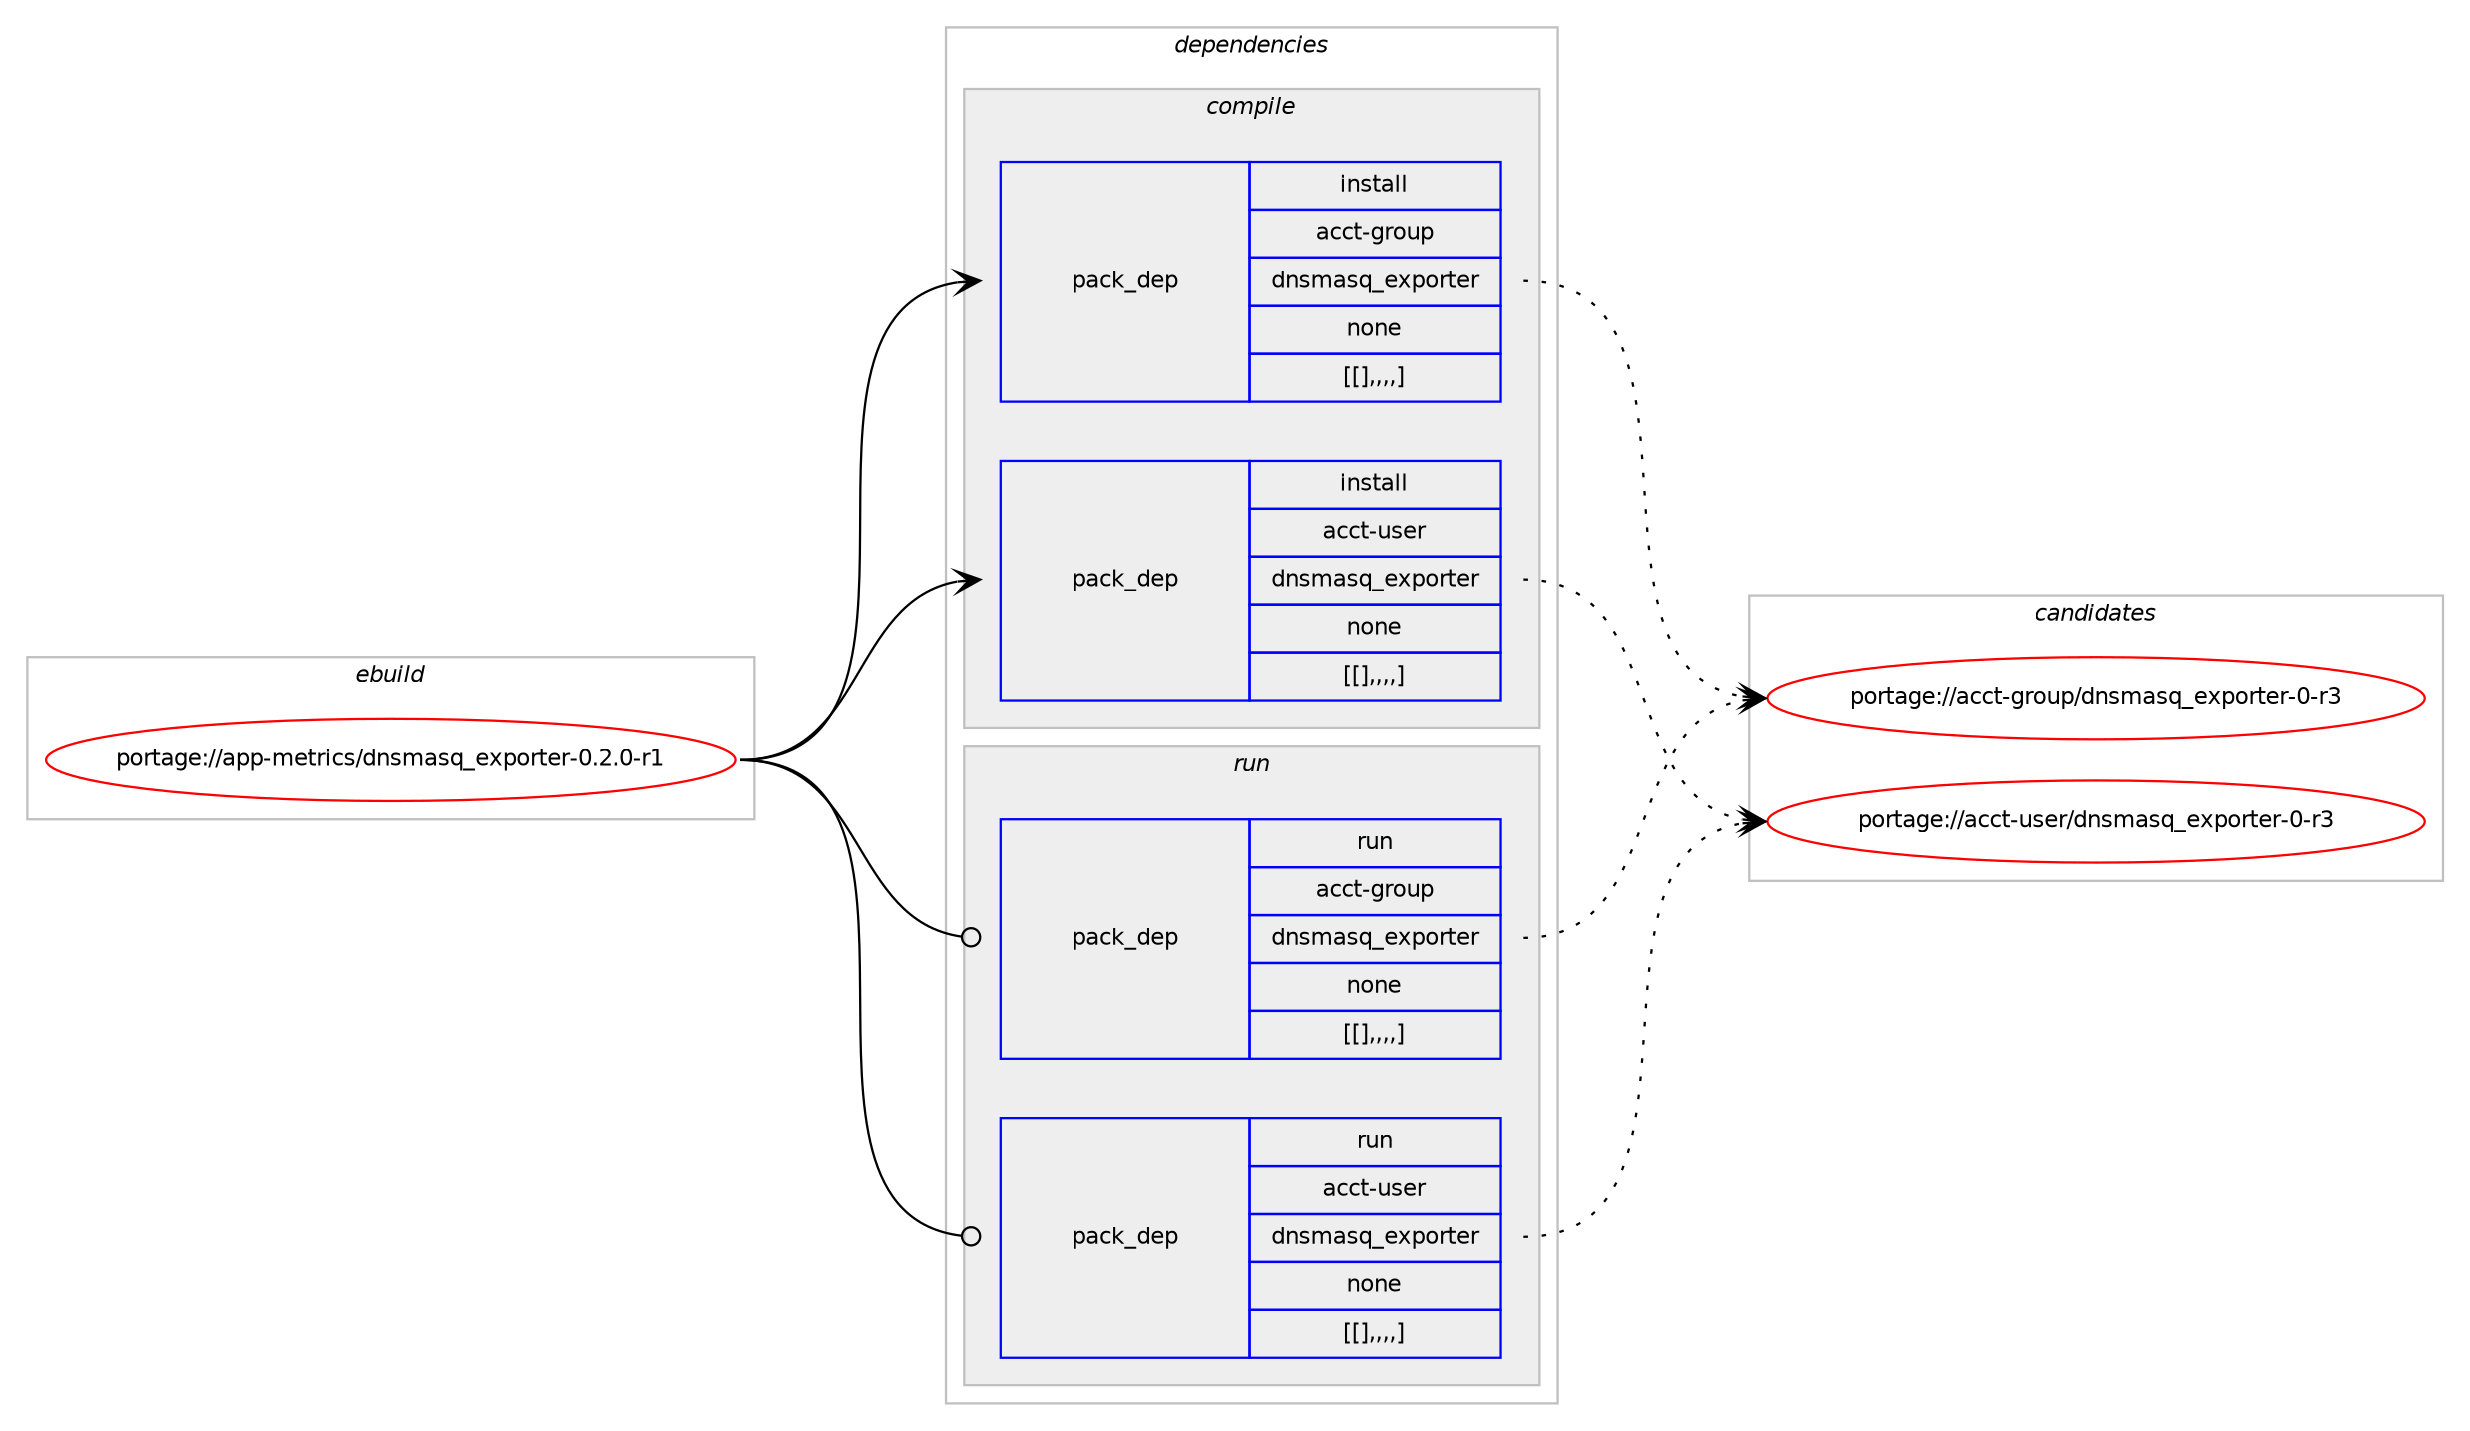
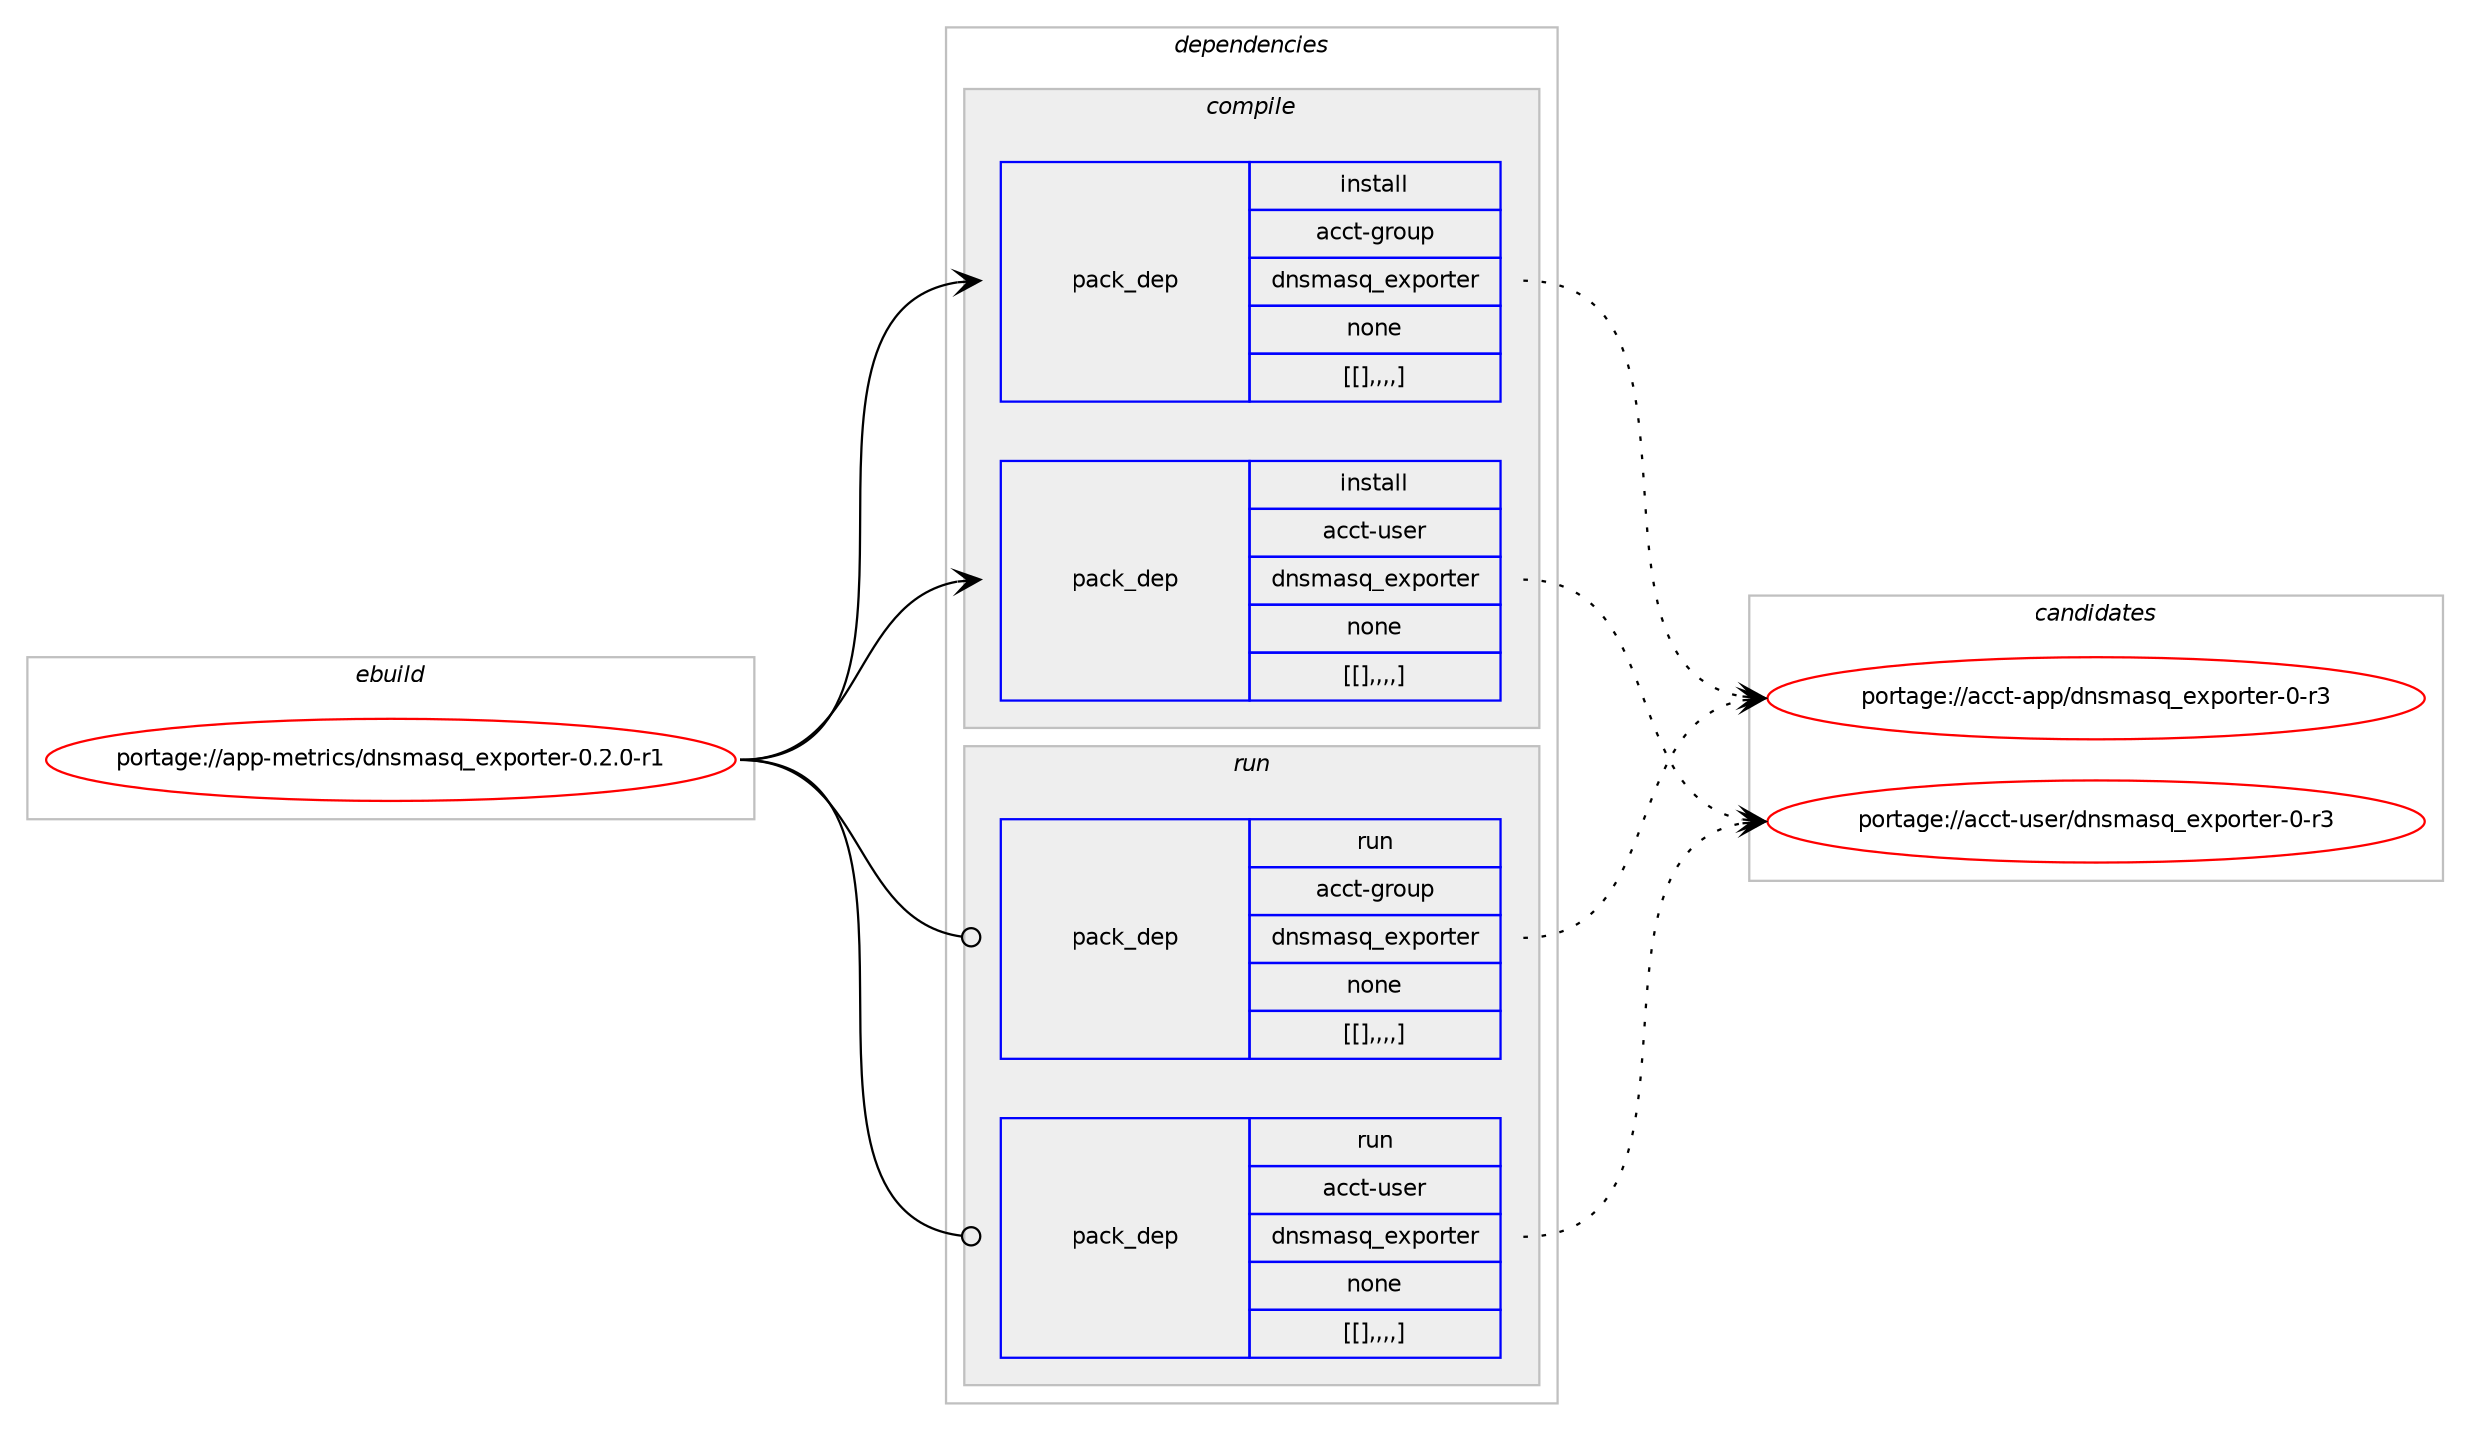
(2096, 698) -> (2096, 698)
